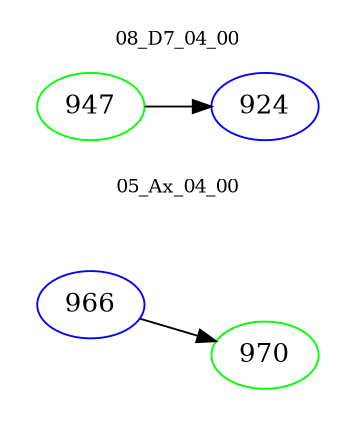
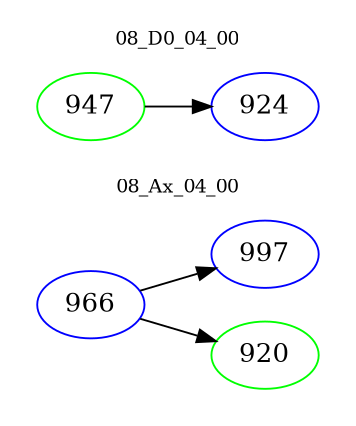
(178, 40) -> (178, 40)
(178, 188) -> (178, 188)
none -> (265, 254)
(265, 355) -> (265, 355)
